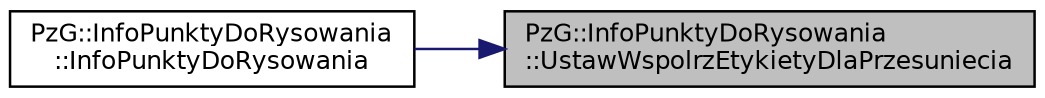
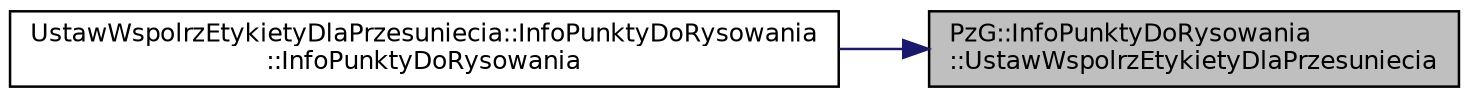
(212, 49) -> (424, 49)
